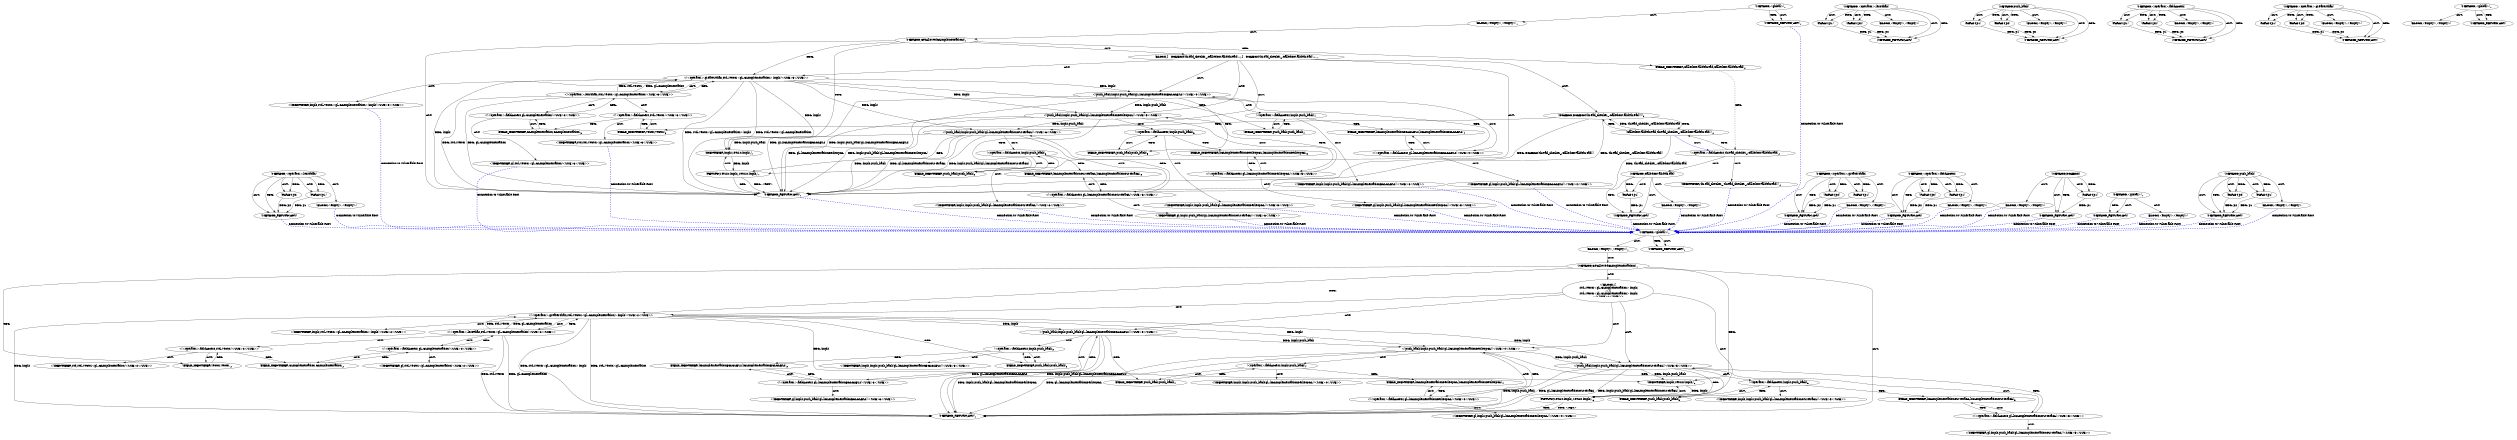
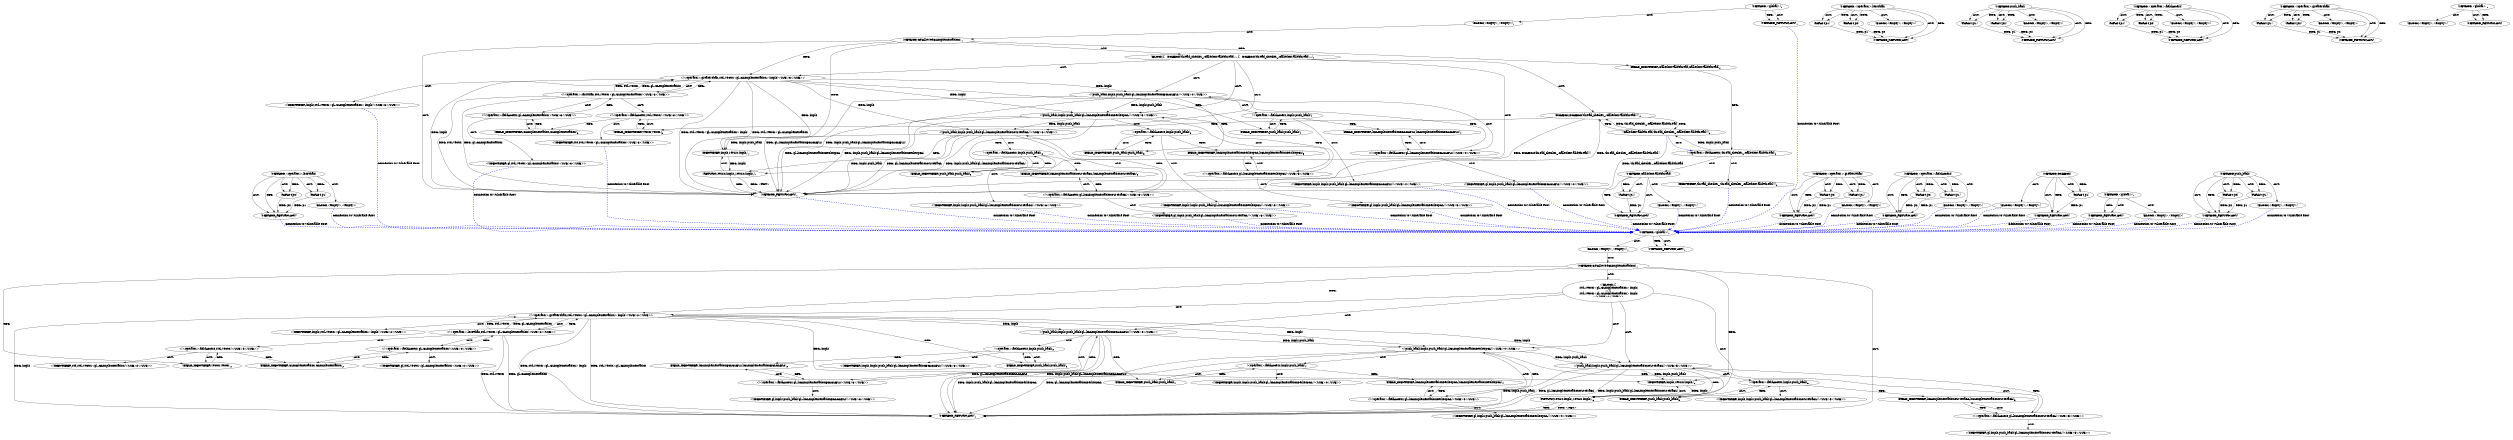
(1735, 105) -> (1732, 97)
(1724, 143) -> (1713, 143)
